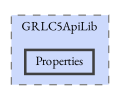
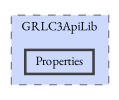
(60, 27) -> (60, 27)
